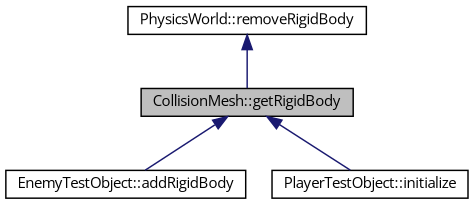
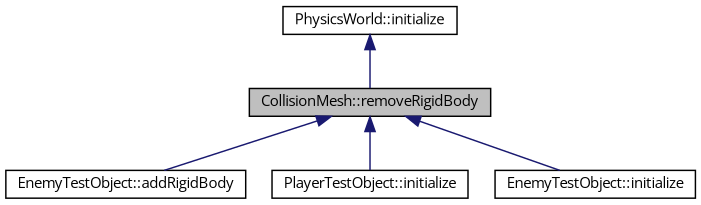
(247, 20) -> (370, 20)
(247, 102) -> (370, 102)
none -> (595, 184)
